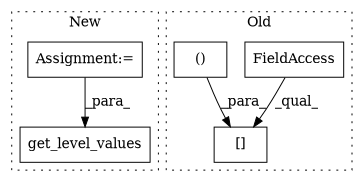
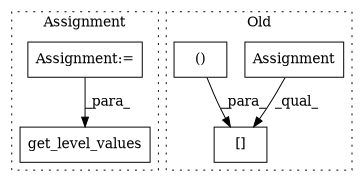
(85, 23) -> (85, 23)
(294, 60) -> (294, 60)
